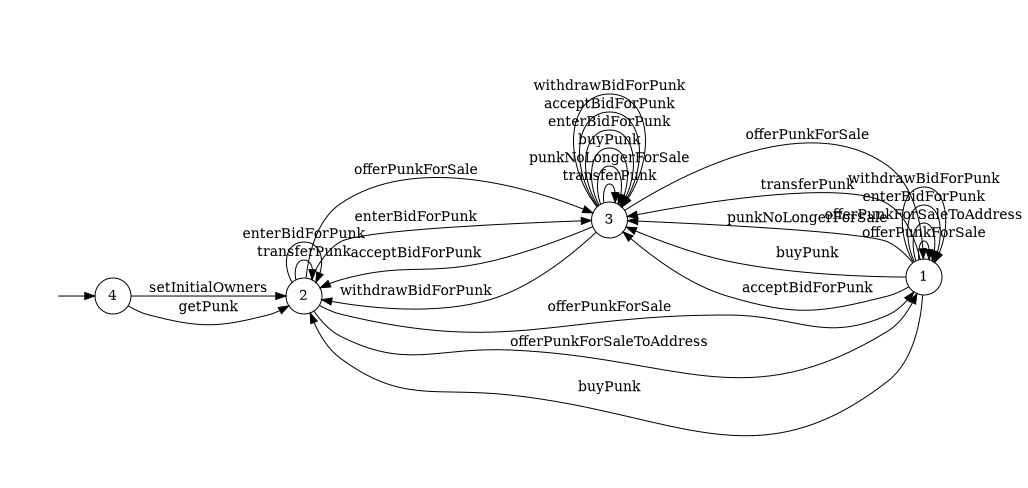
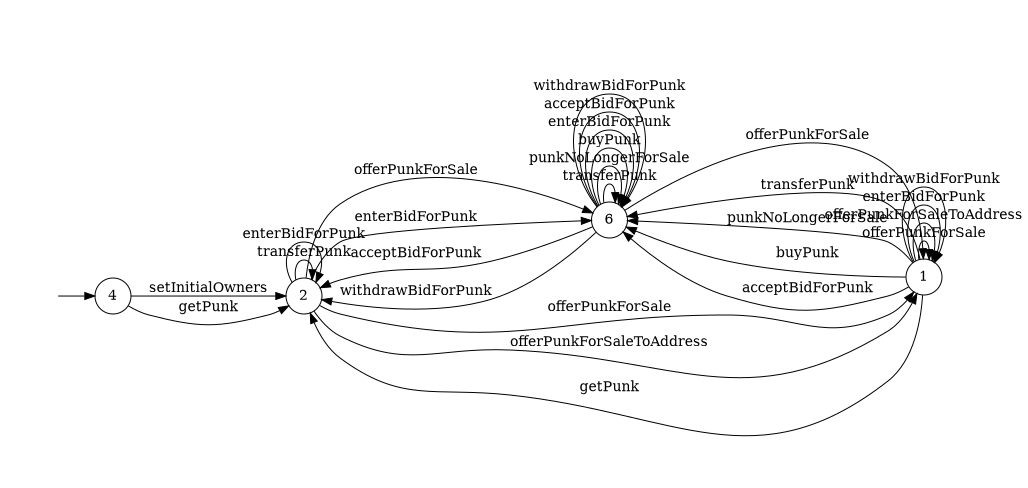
(610, 220) -> (610, 220)
(610, 388) -> (610, 388)
